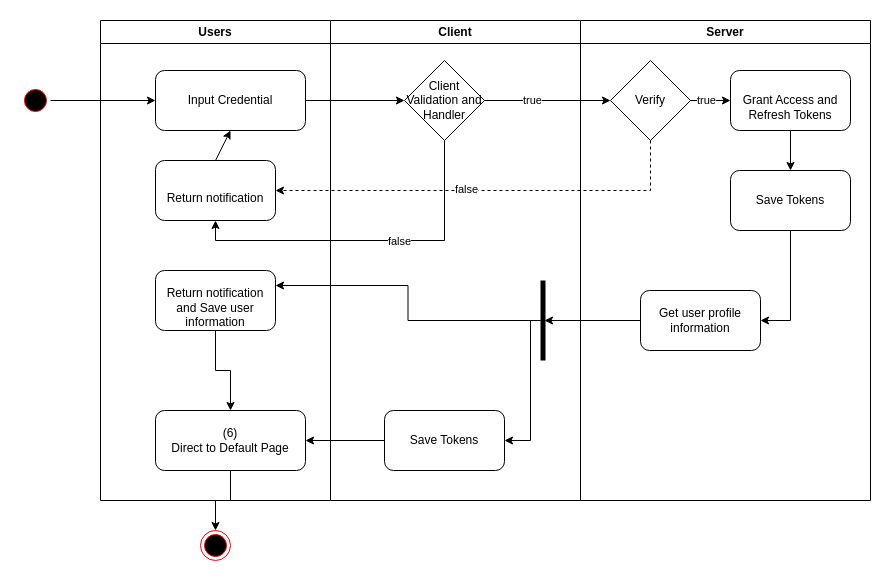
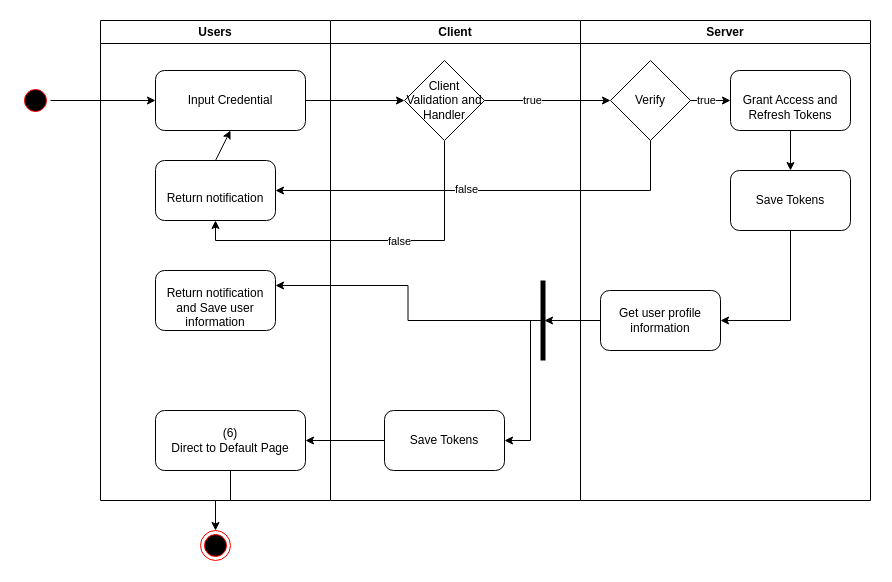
(588, 191) -> (588, 191)
(701, 321) -> (661, 321)
(220, 371) -> none
